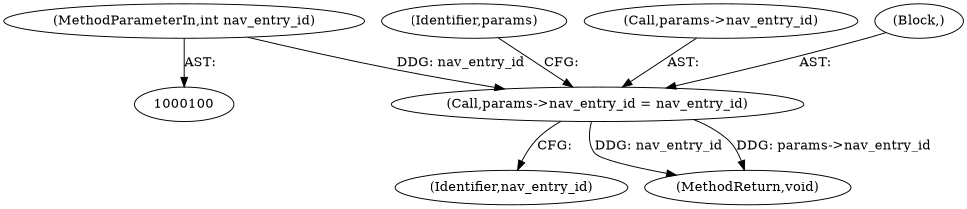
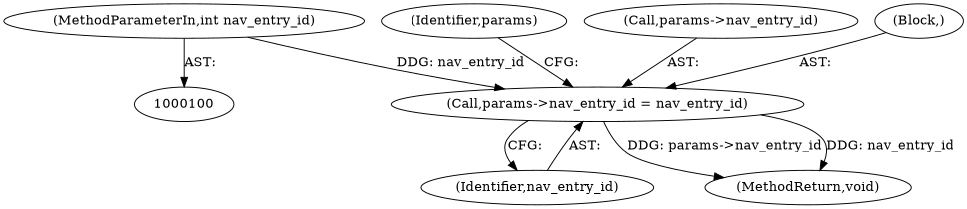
none -> (561, 149)
